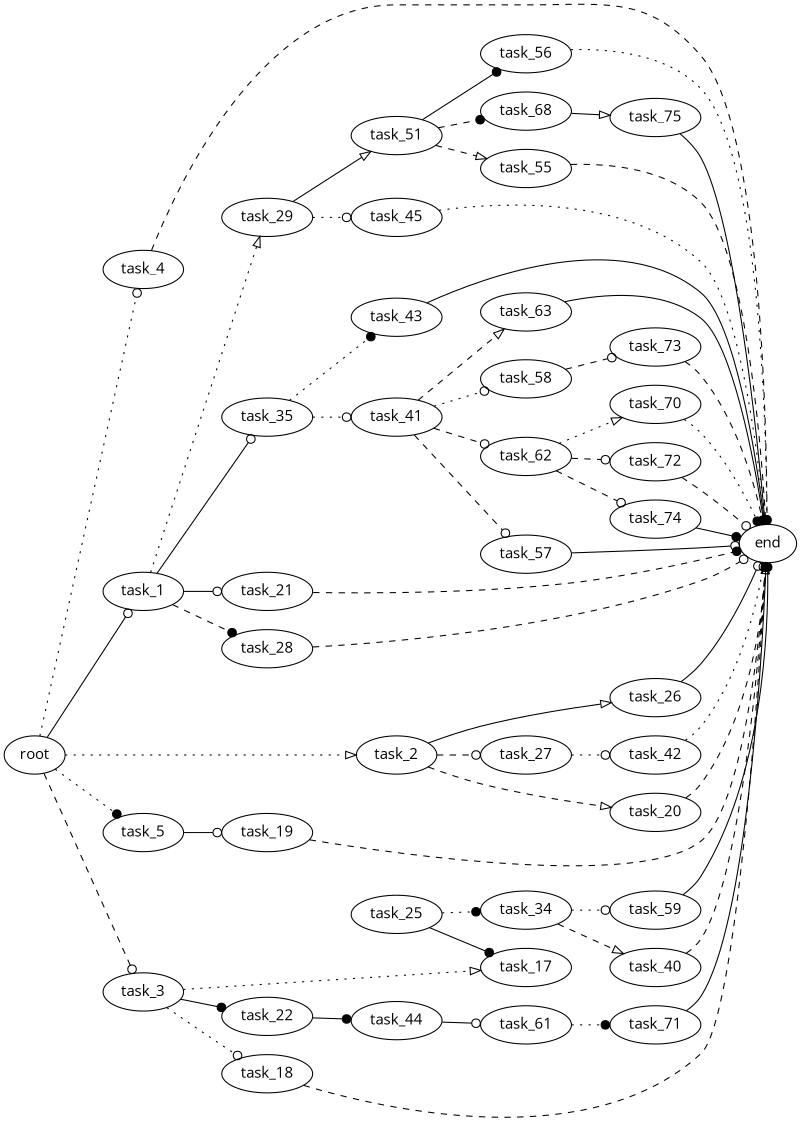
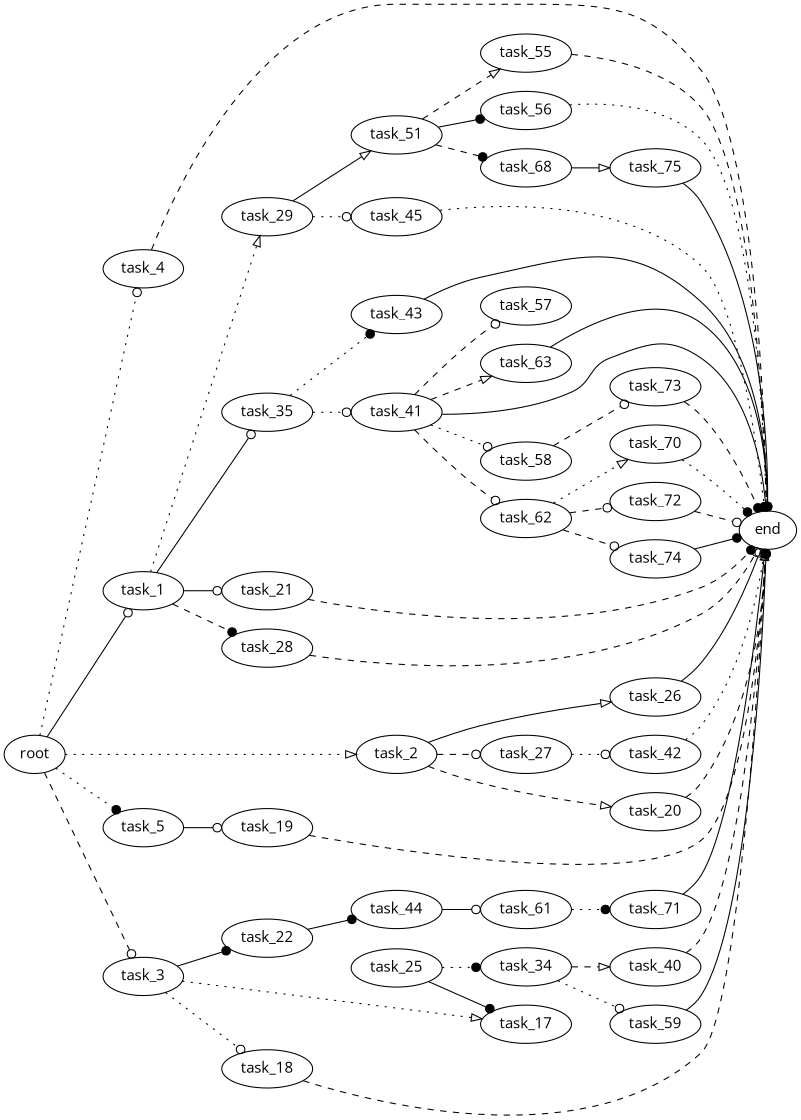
(651, 550) -> (645, 346)
